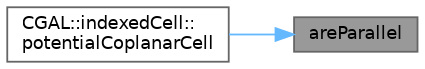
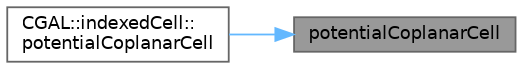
(356, 34) -> (405, 34)
